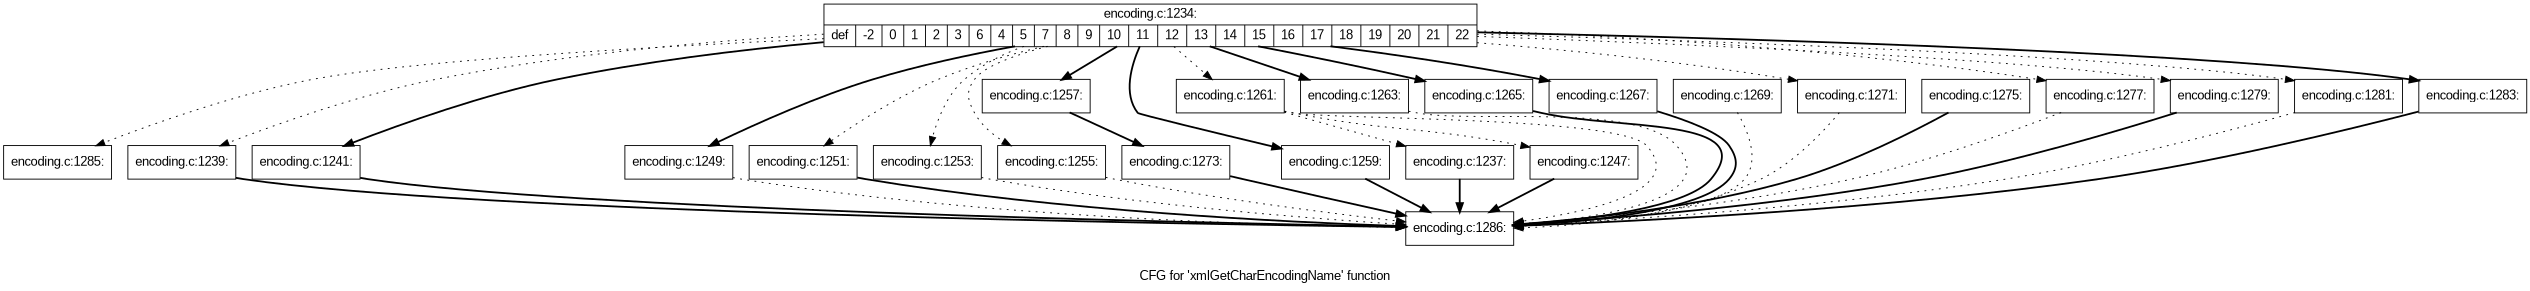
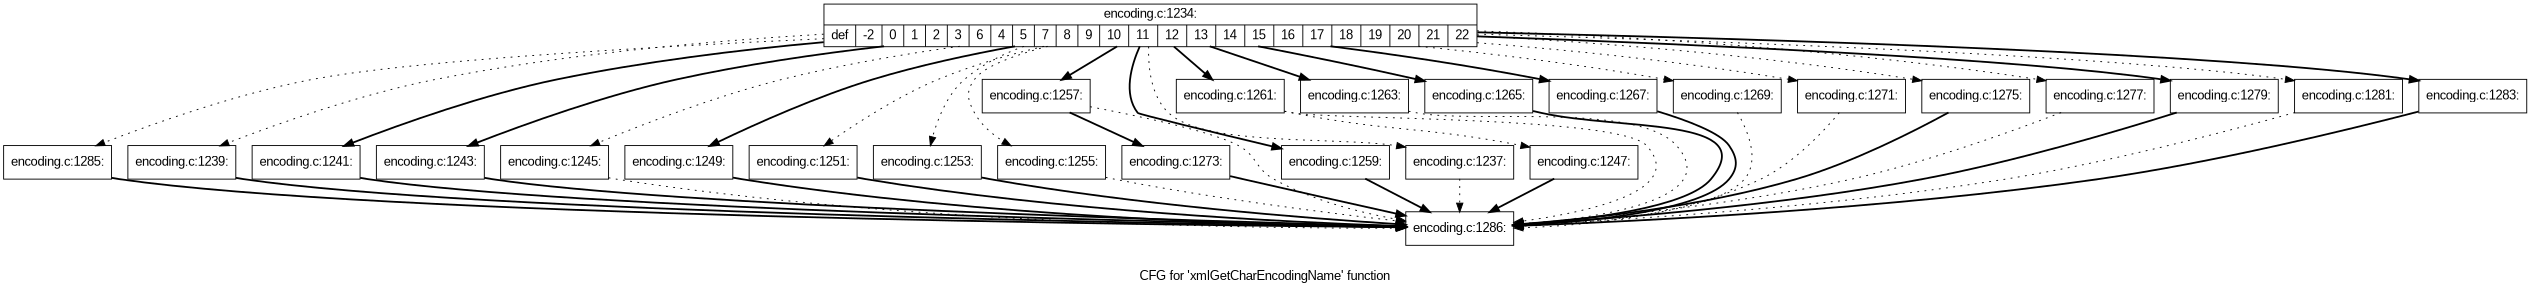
none -> (1695, 52)
(1922, 58) -> (1922, 58)
(1190, 60) -> (1190, 60)
none -> (1542, 60)
(1341, 128) -> (1260, 137)
none -> (1249, 153)
none -> (430, 162)
none -> (555, 162)
(1460, 191) -> (1460, 191)
(1188, 206) -> (1188, 206)
none -> (561, 209)
(1047, 212) -> (964, 206)
